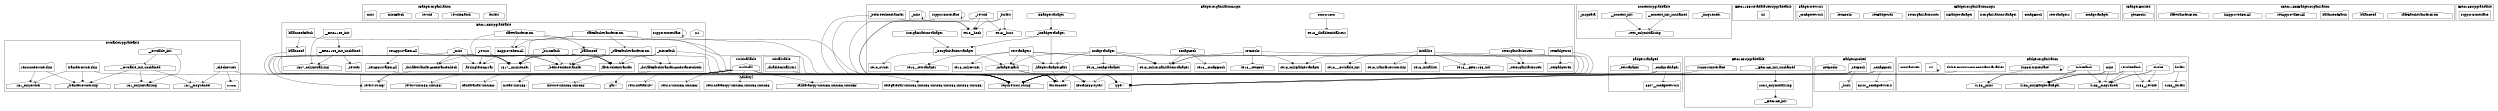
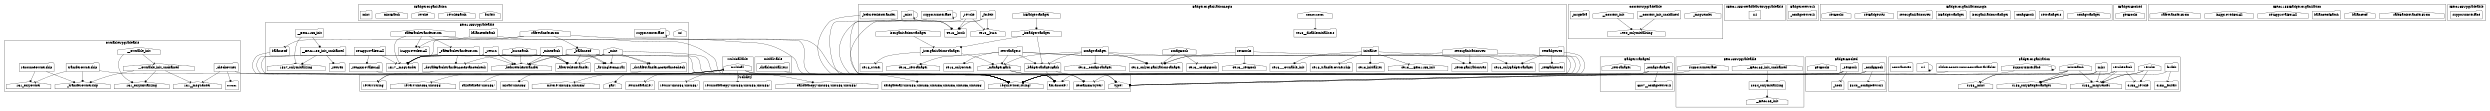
(981, 15) -> (969, 15)
(271, 62) -> (456, 56)
(608, 73) -> (603, 73)
